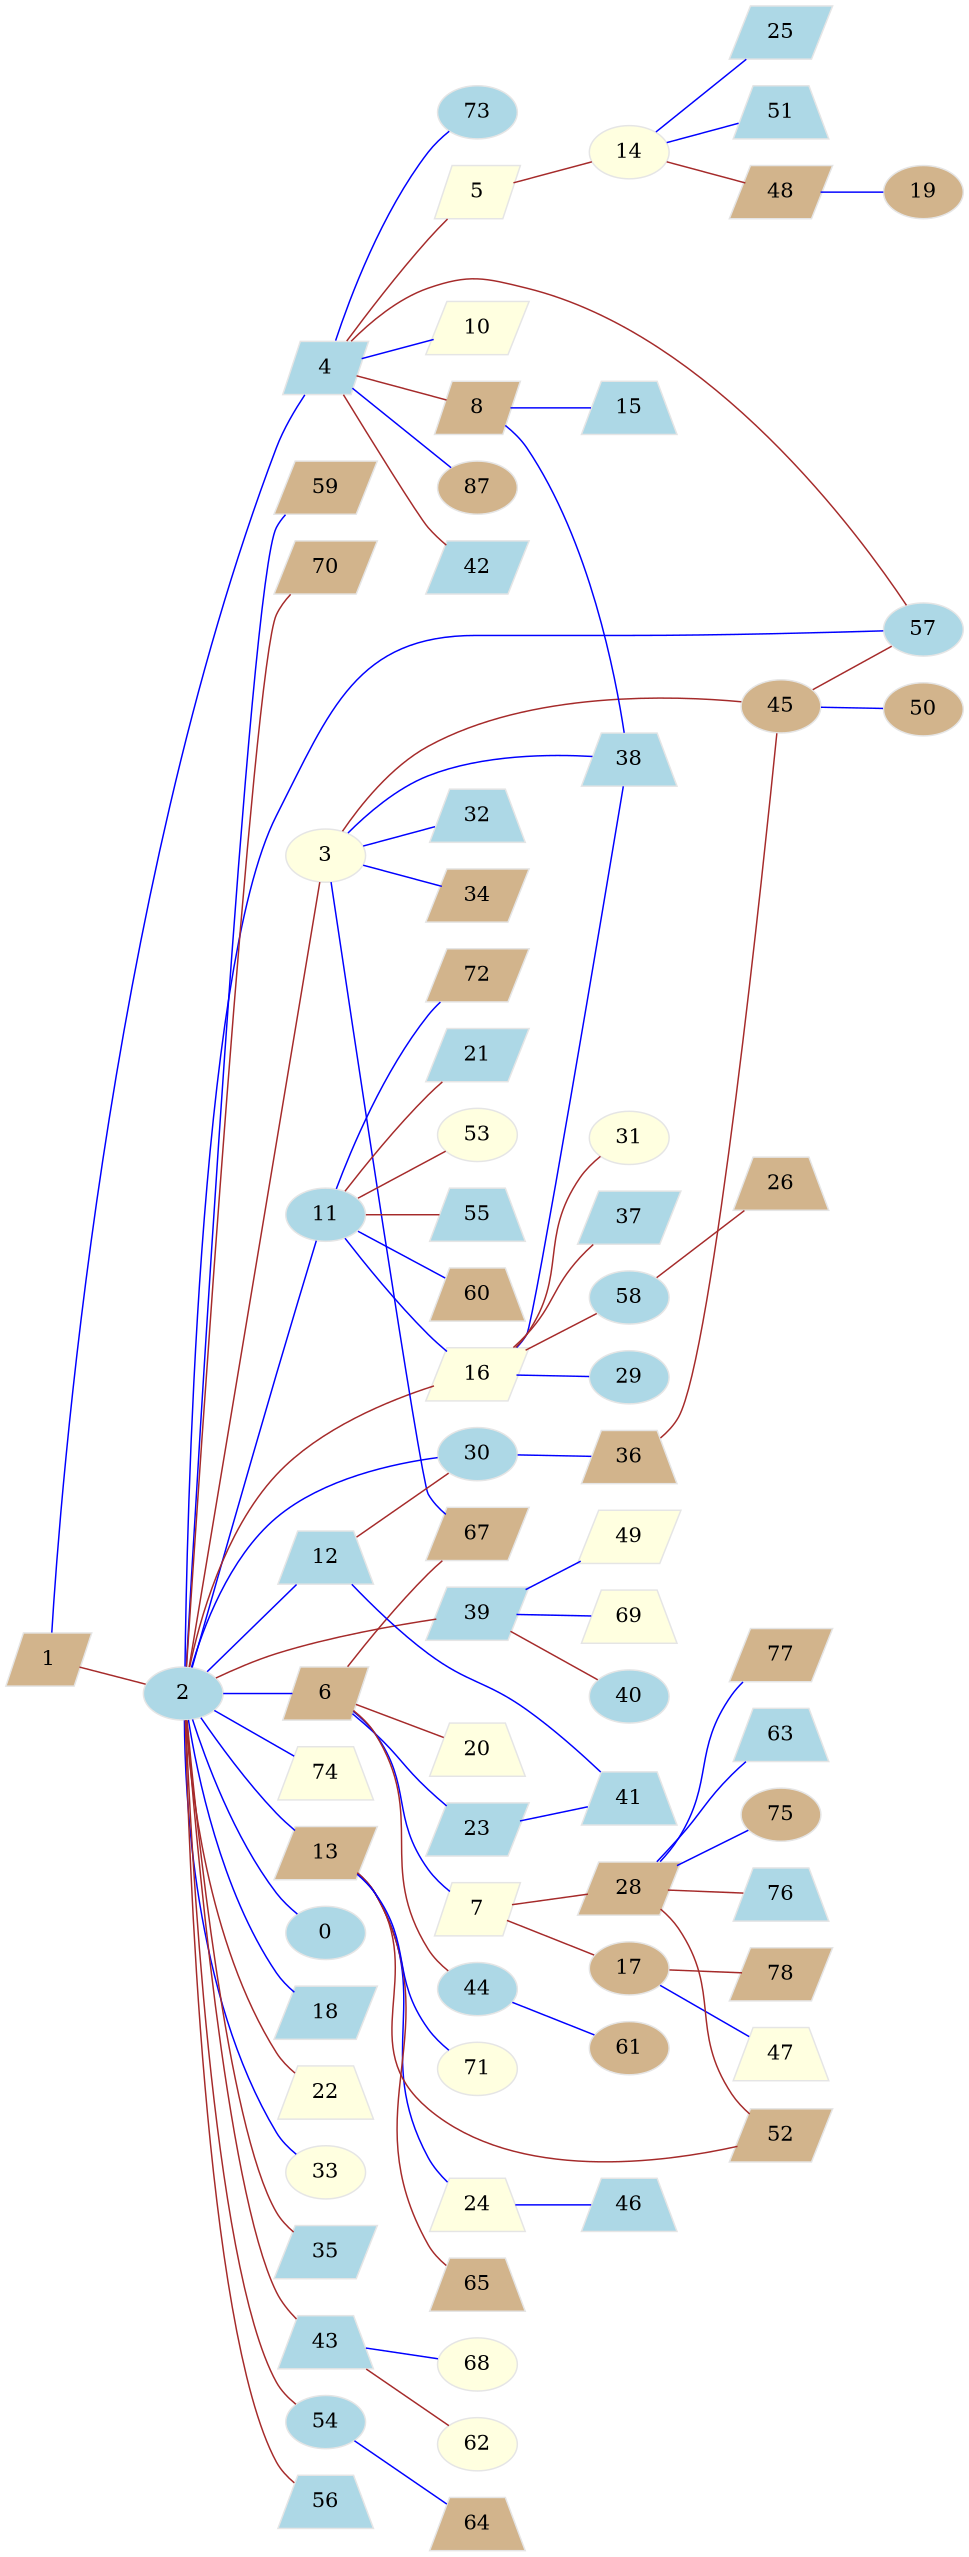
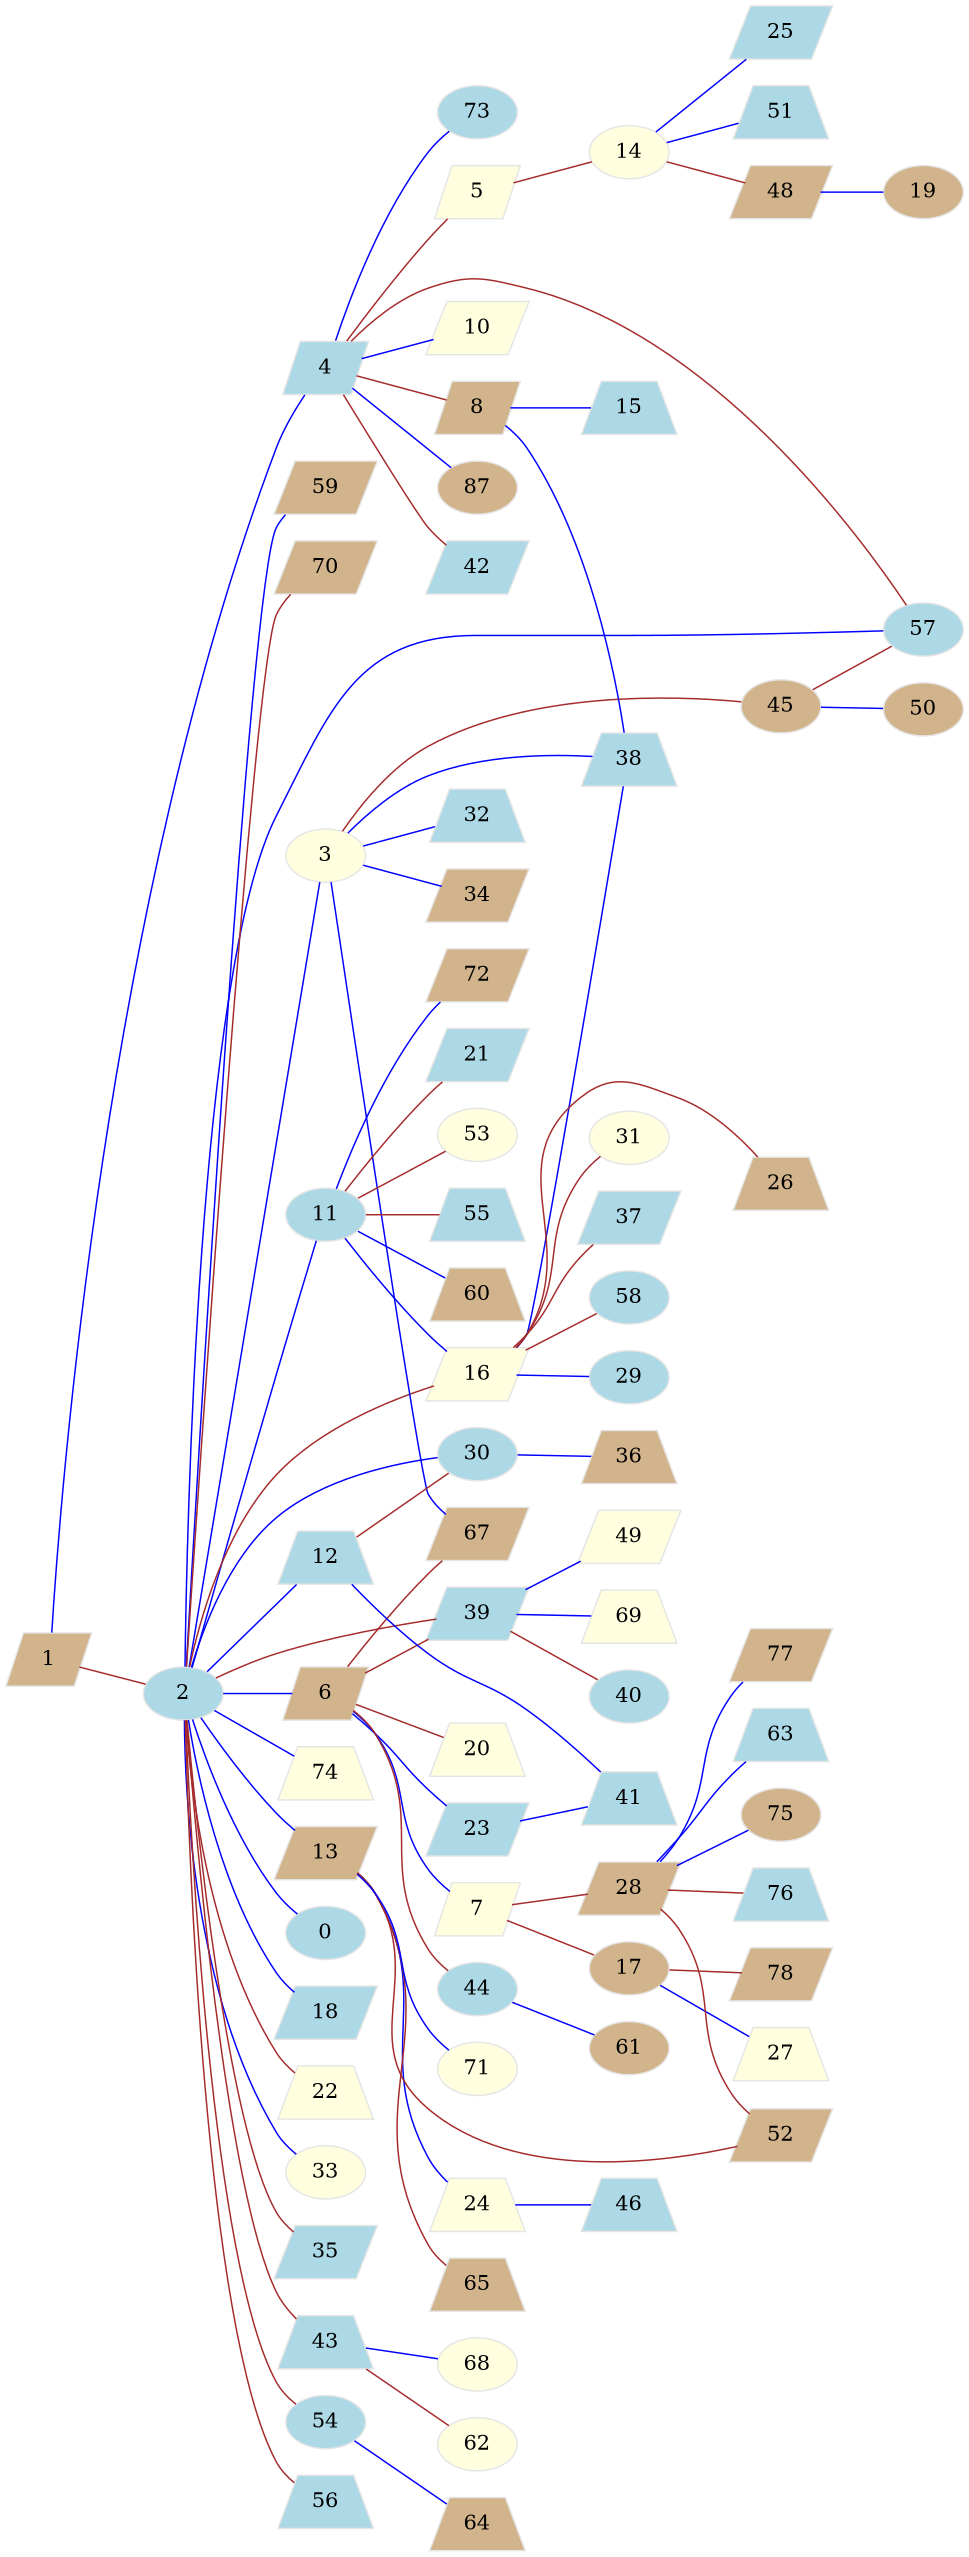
(737, 1091) -> none
(701, 1244) -> (552, 1132)
(254, 1275) -> (254, 1275)
none -> (397, 1656)
(781, 2054) -> (781, 2054)
